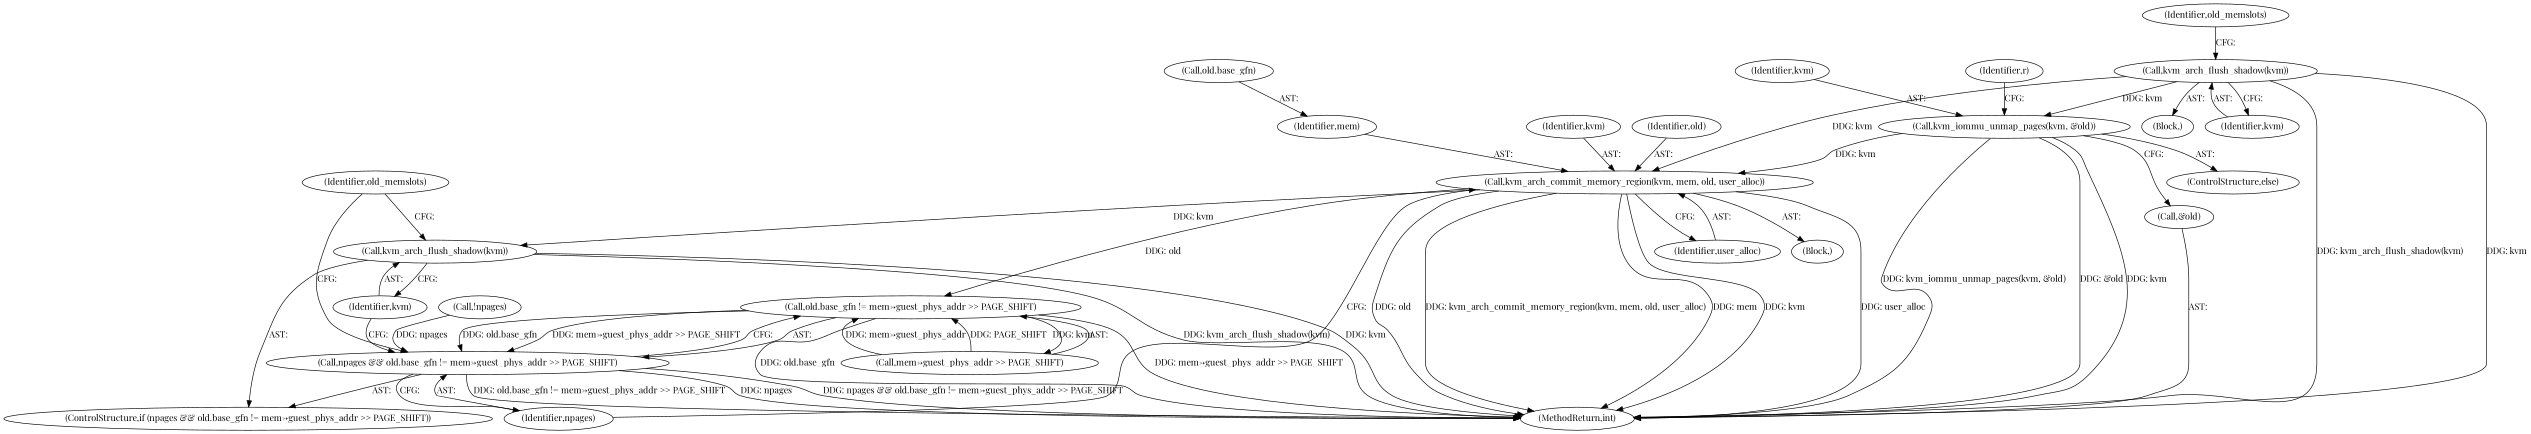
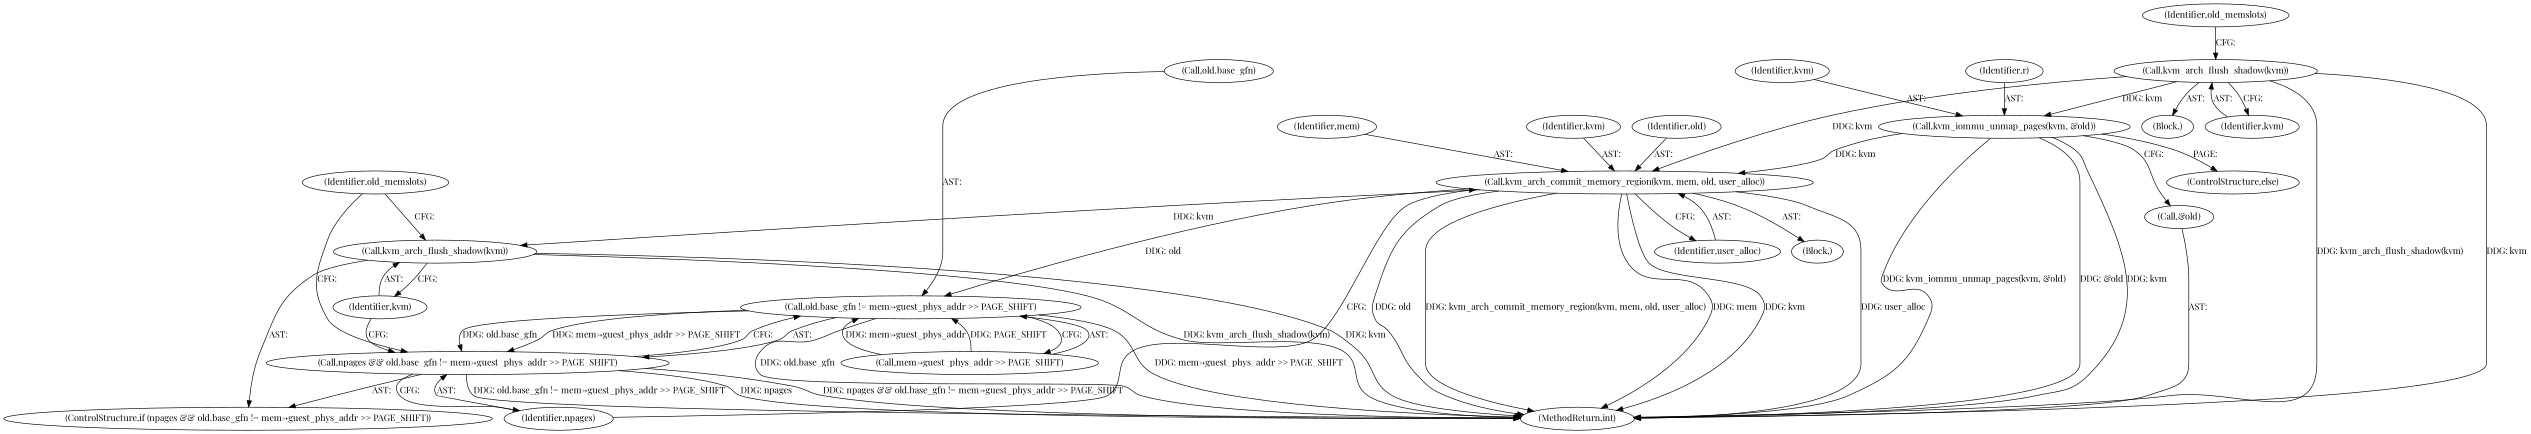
(1270, 97) -> (964, 100)
(2016, 99) -> (2016, 99)
(2207, 155) -> (2207, 155)
(480, 307) -> none
(1073, 335) -> (1073, 335)
